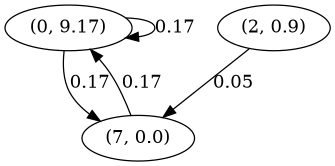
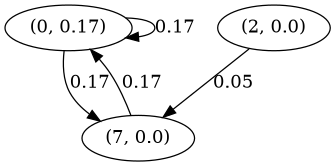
(69, 28) -> (69, 28)
(274, 28) -> (274, 28)
